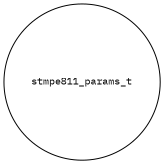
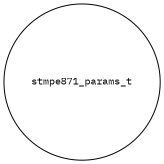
(82, 82) -> (82, 82)
